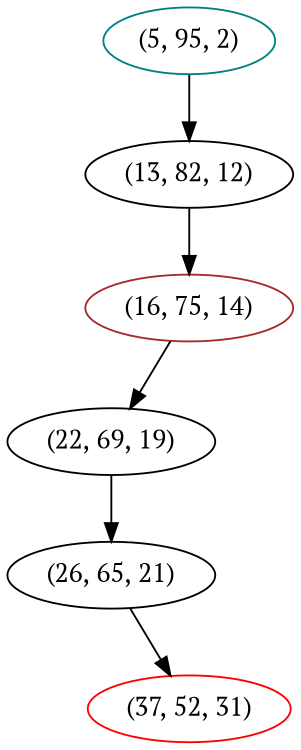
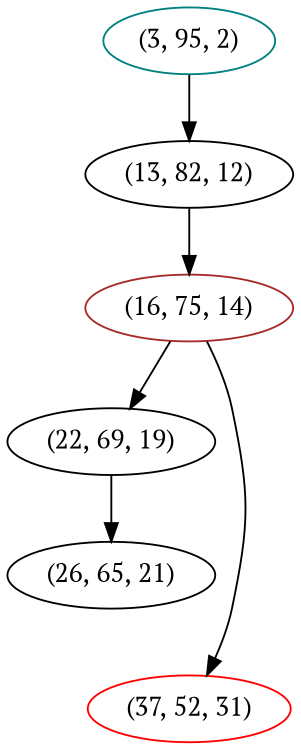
(189, 41) -> (189, 41)
(146, 634) -> (245, 499)
